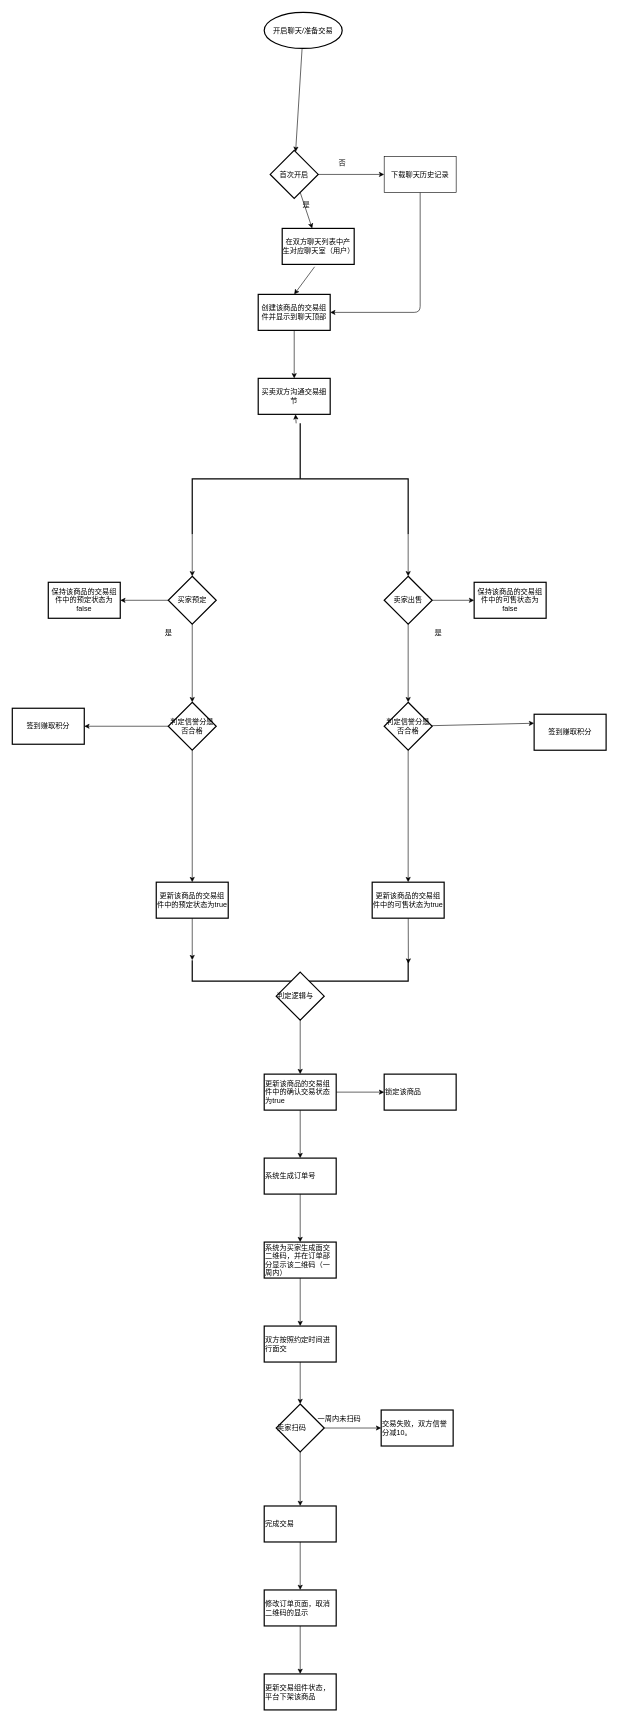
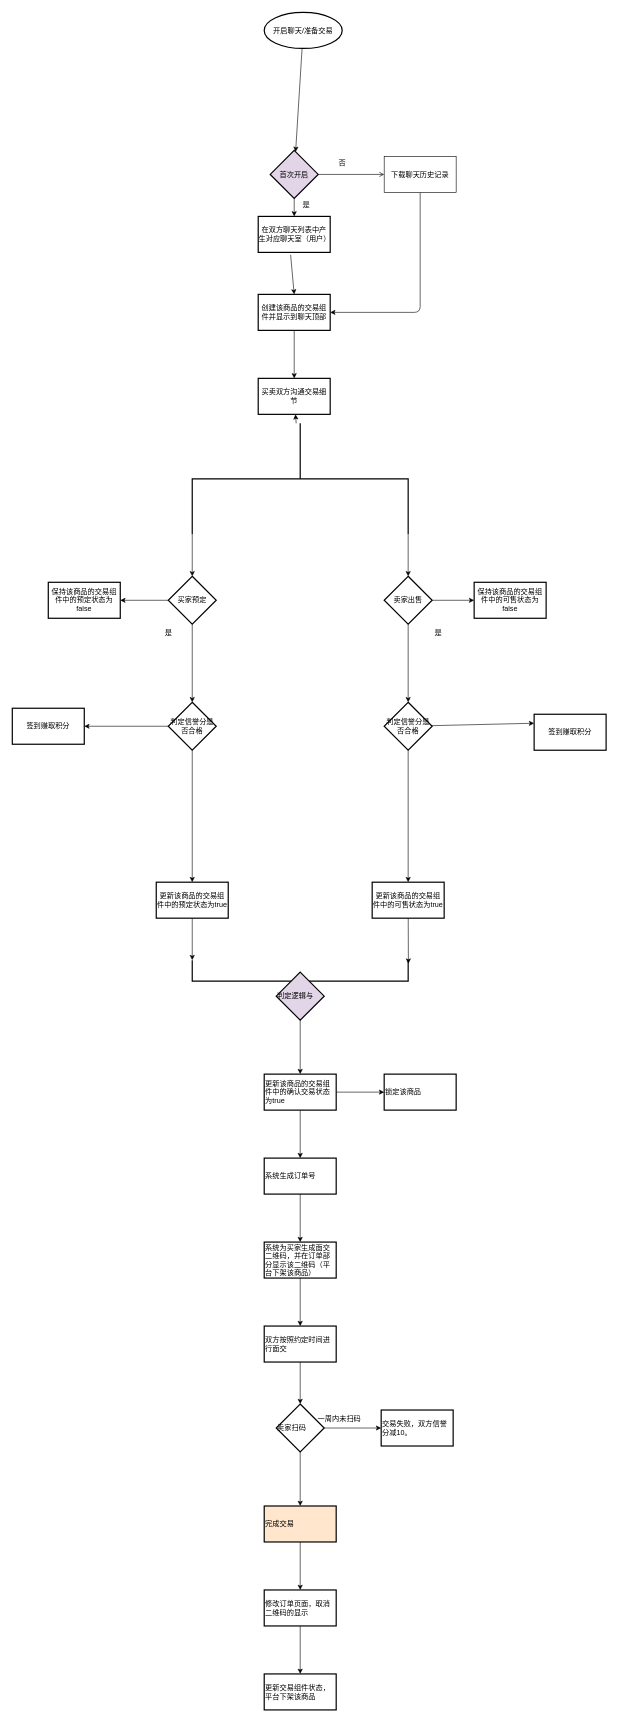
(294, 174) -> (294, 174)
(378, 174) -> (380, 174)
(318, 246) -> (294, 234)
(300, 996) -> (300, 996)
(301, 1260) -> (301, 1260)
(300, 1524) -> (300, 1524)
